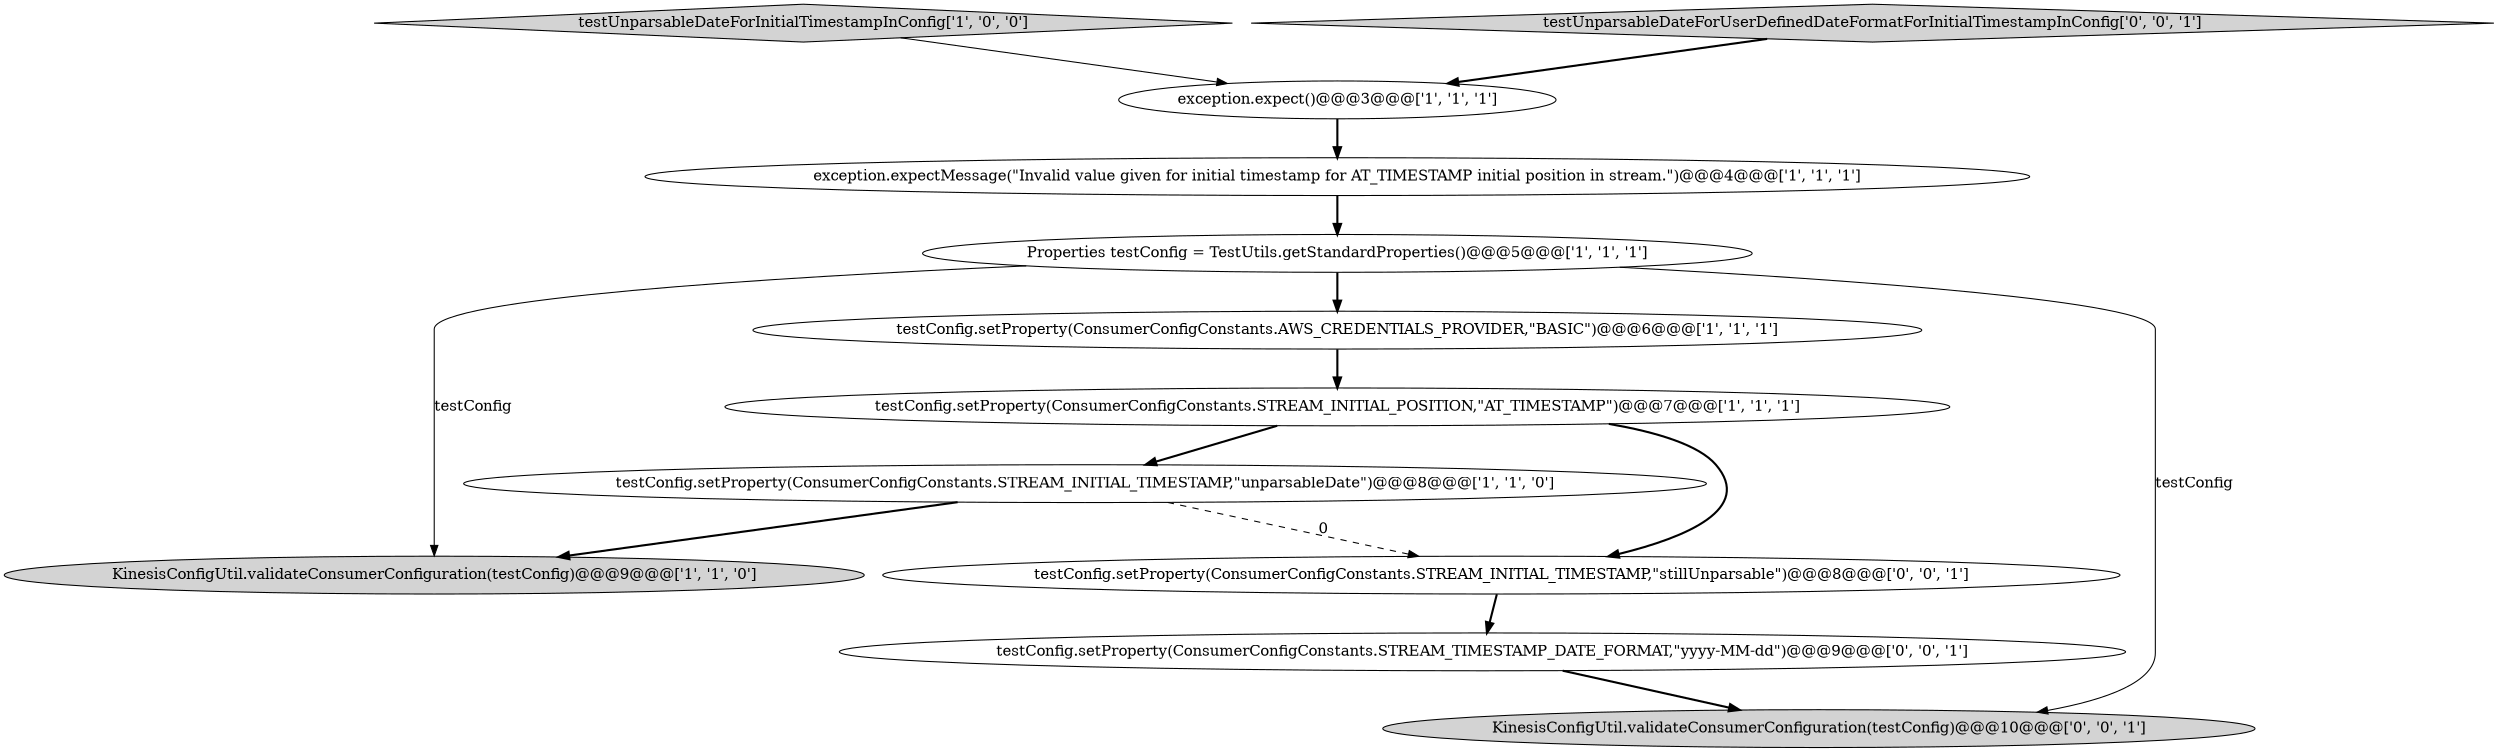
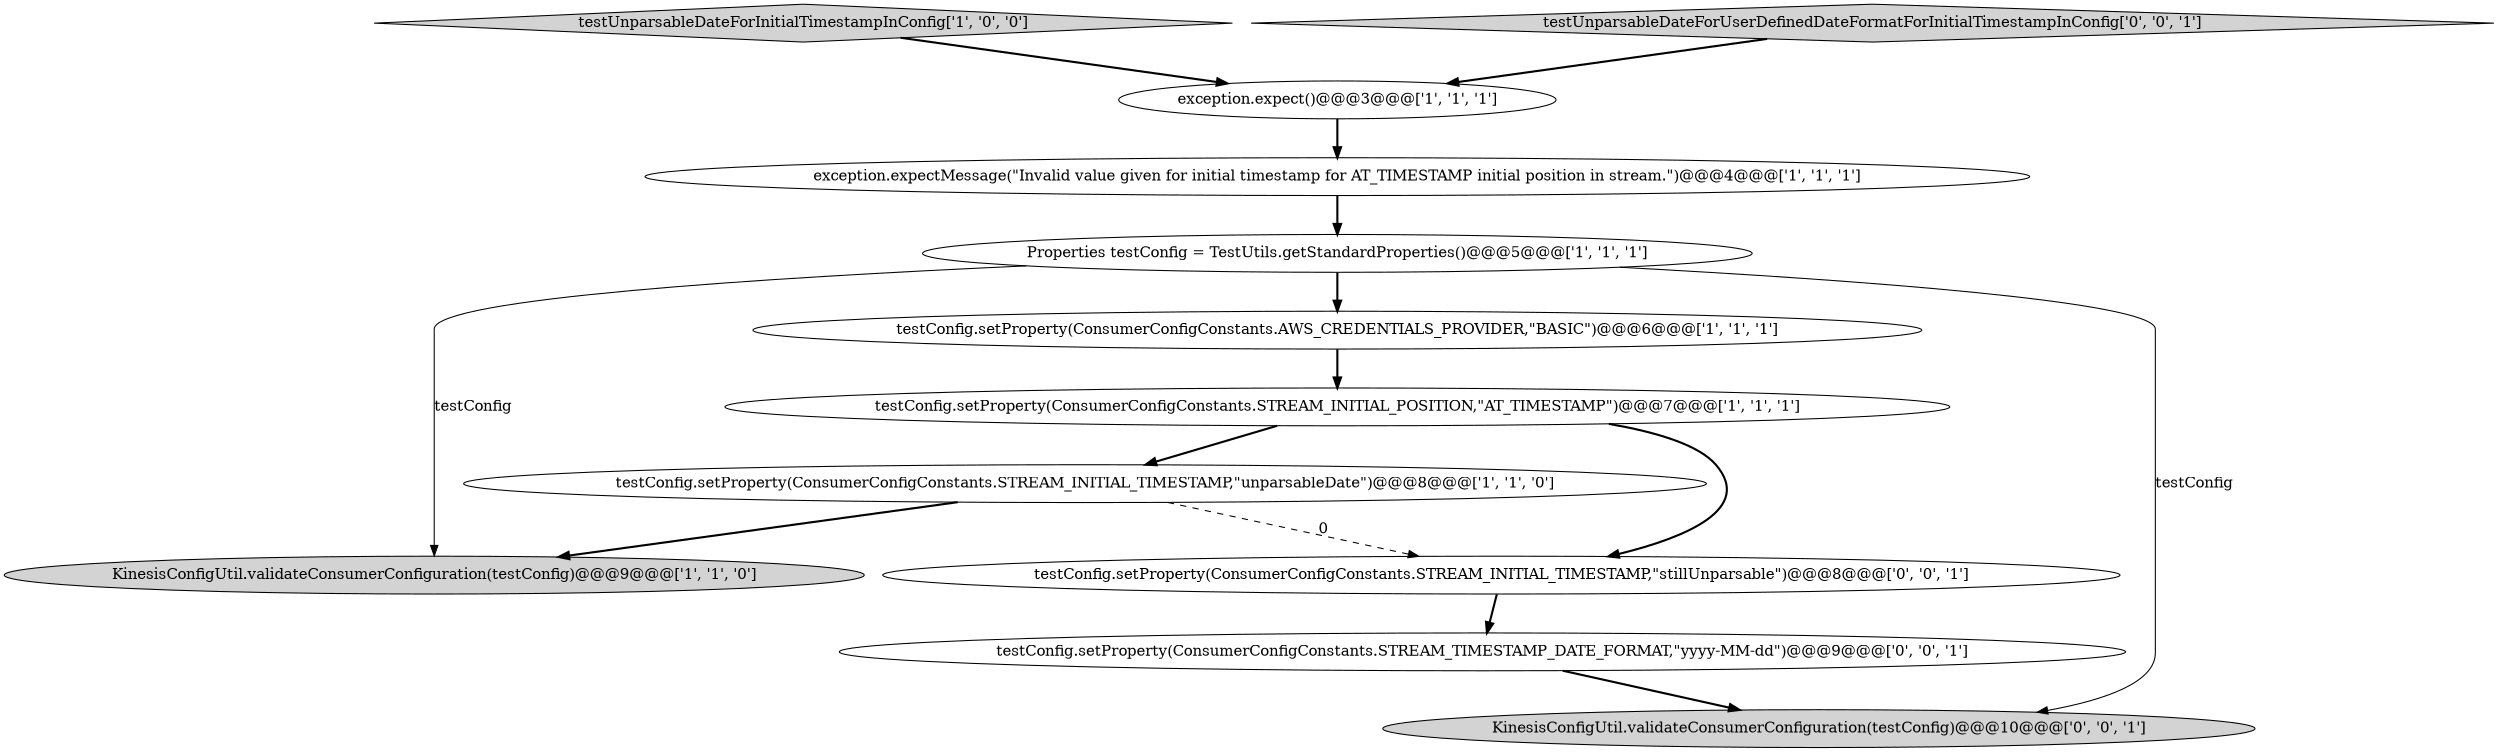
(1059, 60) -> (1059, 60)
